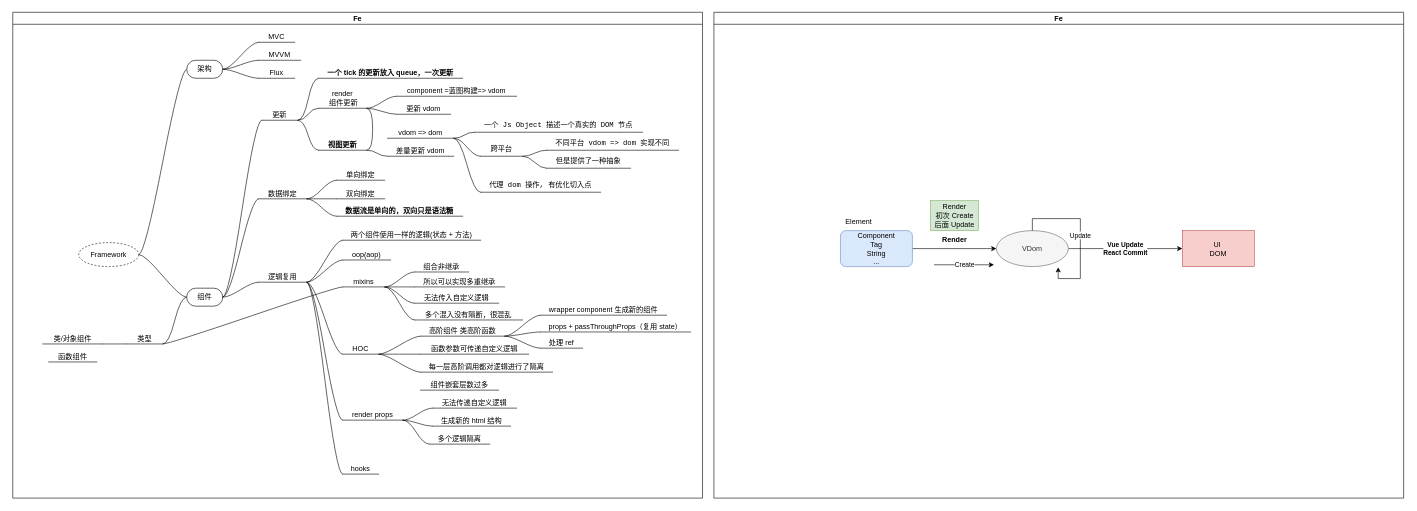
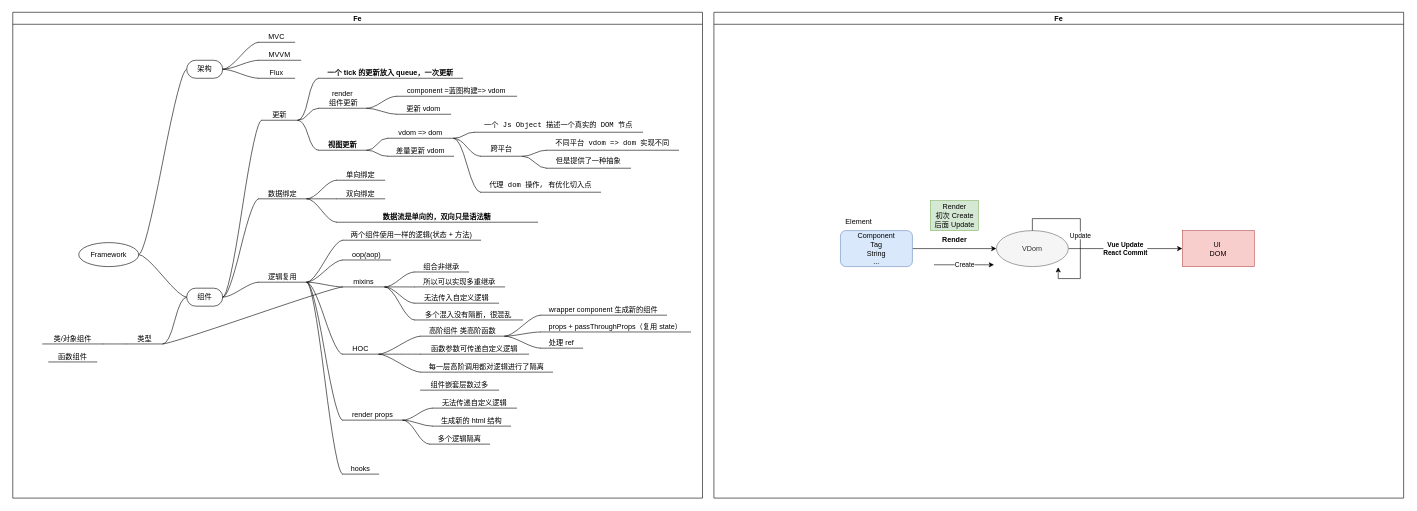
(372, 129) -> (379, 142)
(399, 210) -> (437, 213)
(108, 255) -> (108, 255)
none -> (323, 284)
